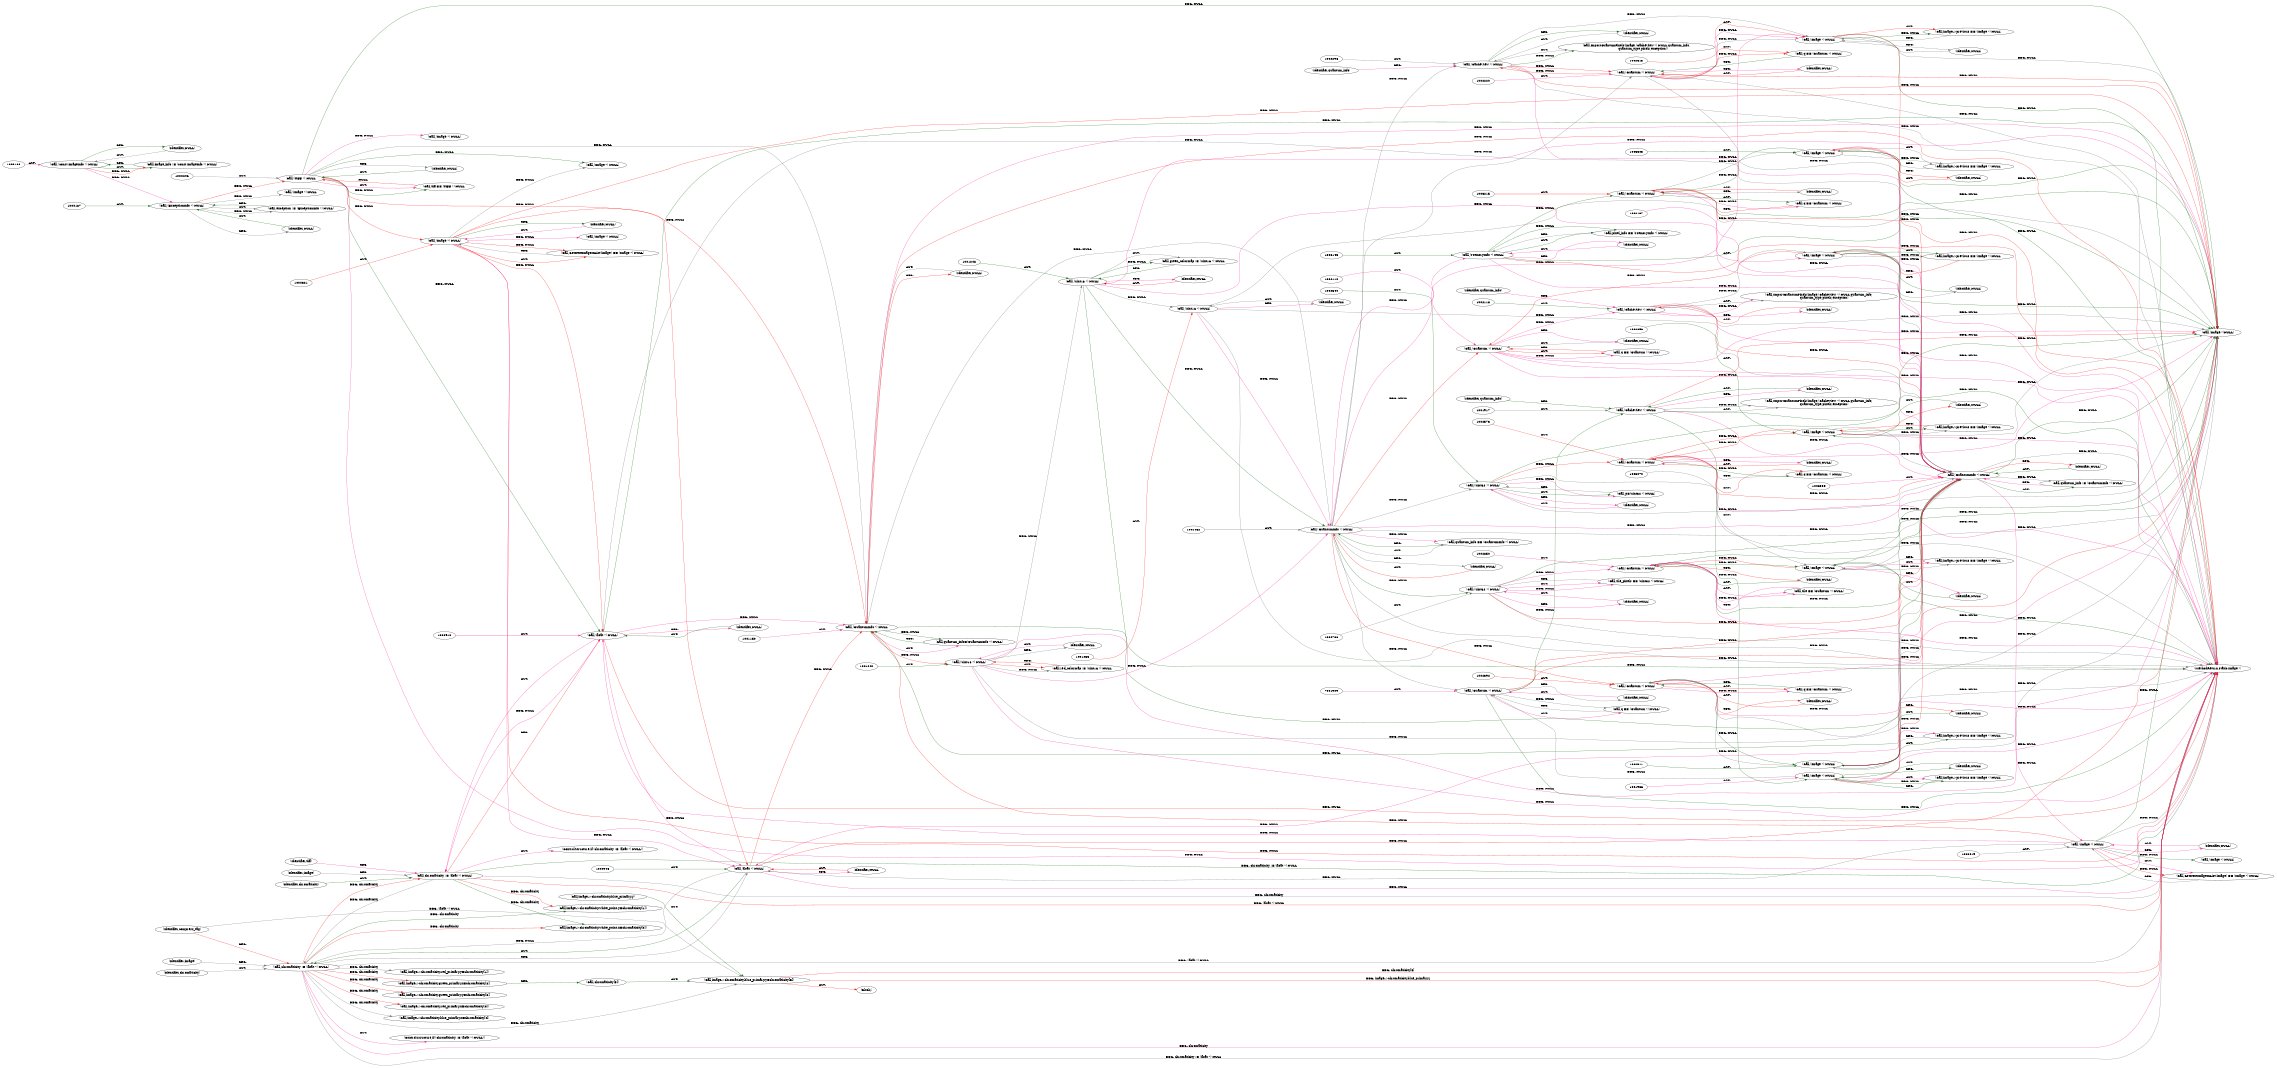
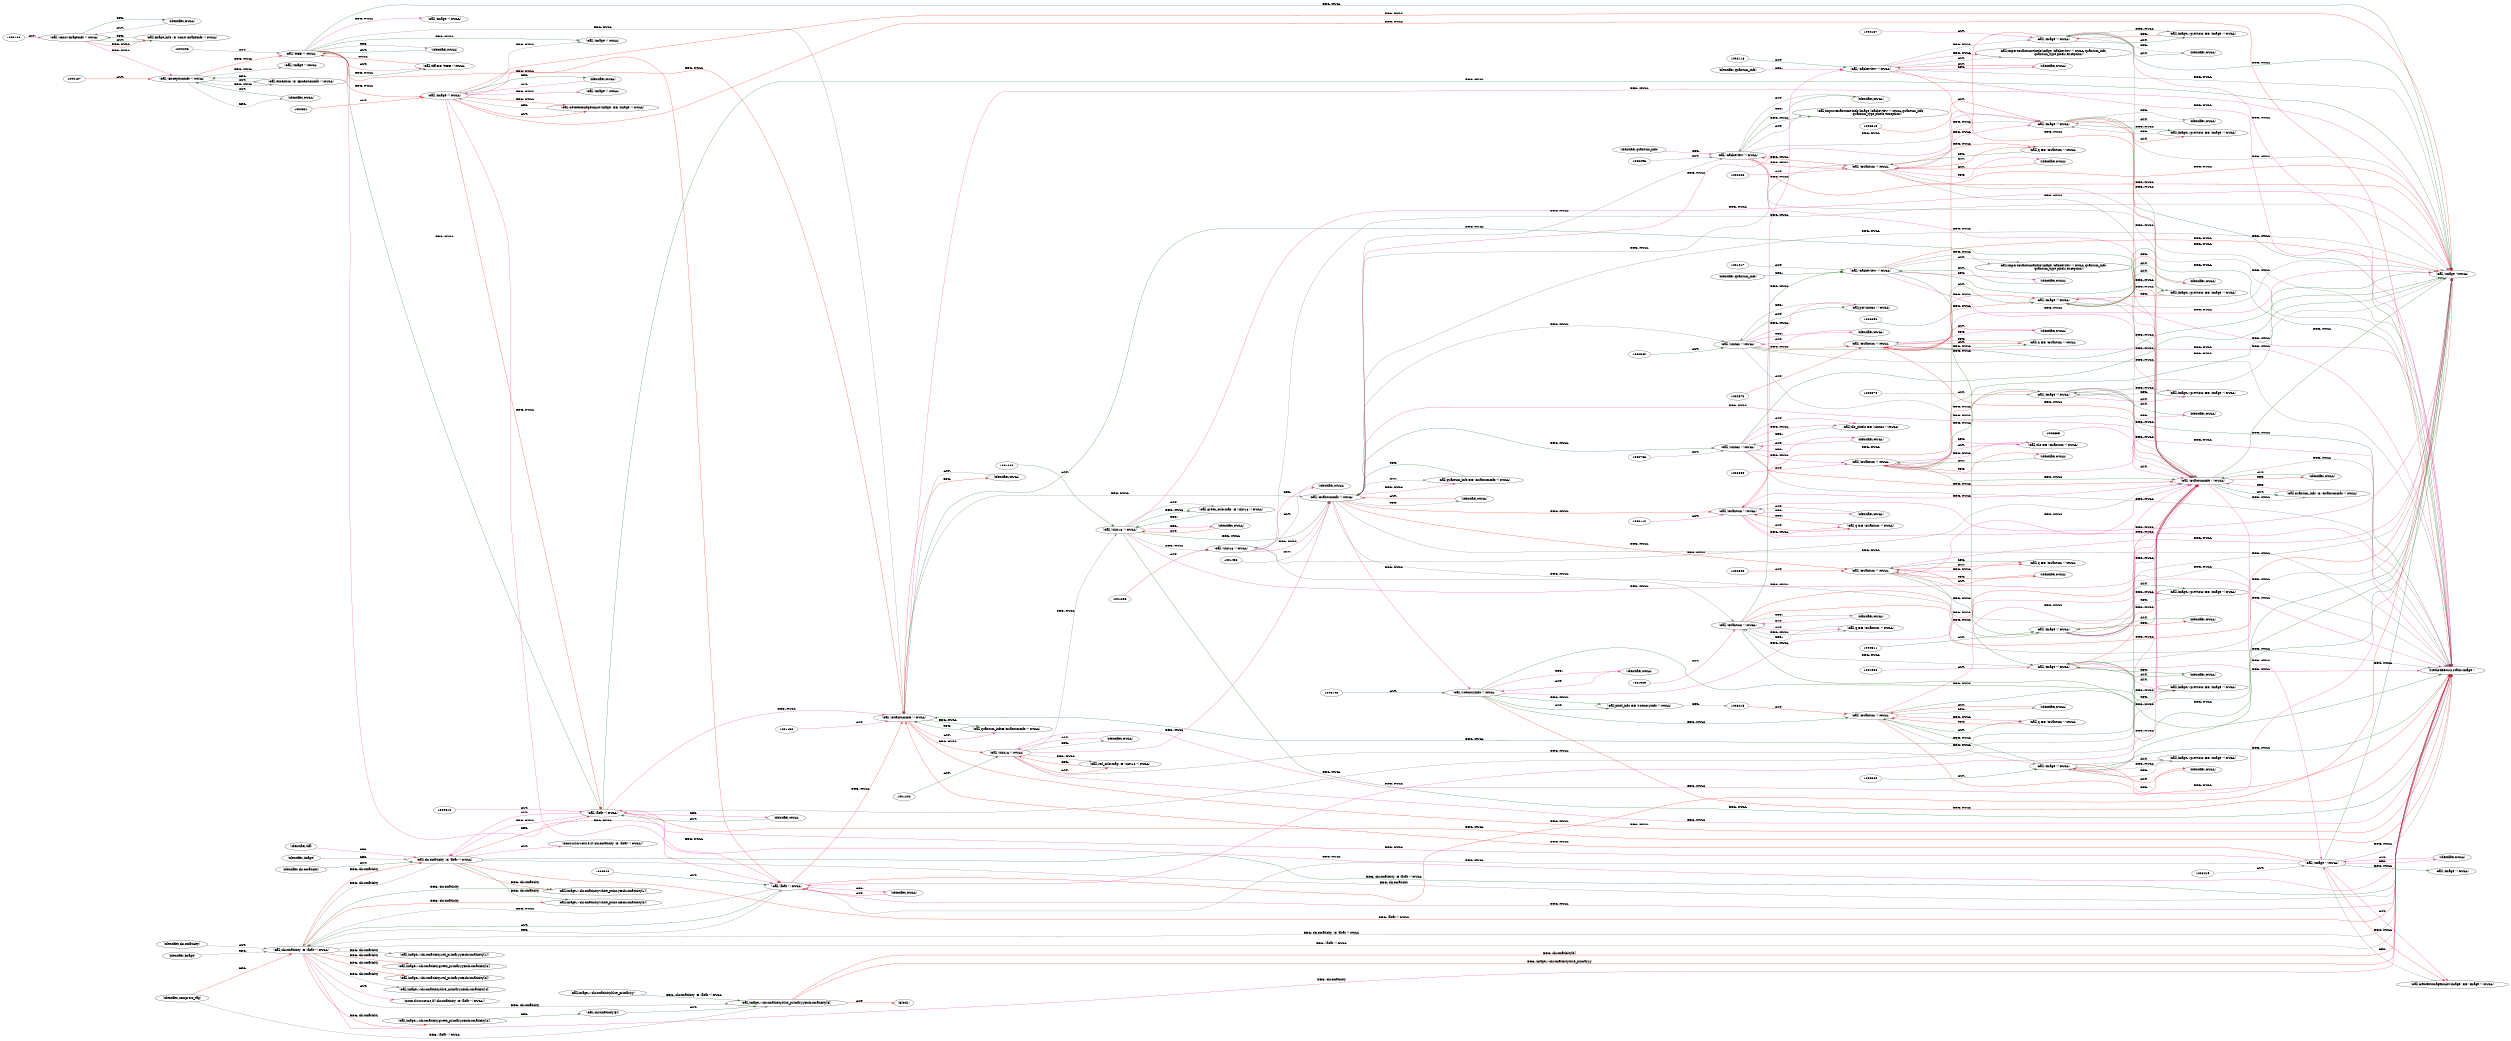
(117, 206) -> (117, 79)
(1543, 237) -> (1704, 706)
(675, 907) -> (694, 995)
